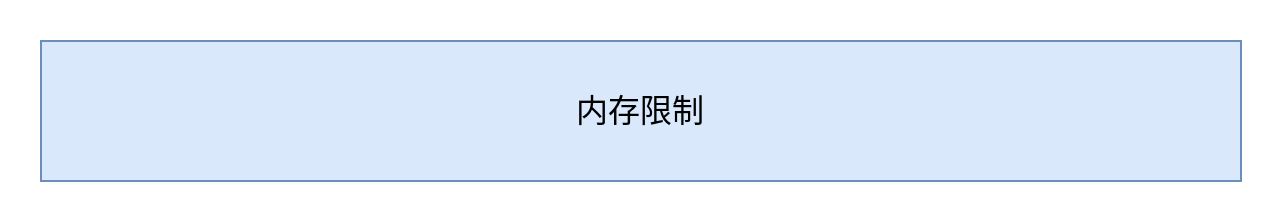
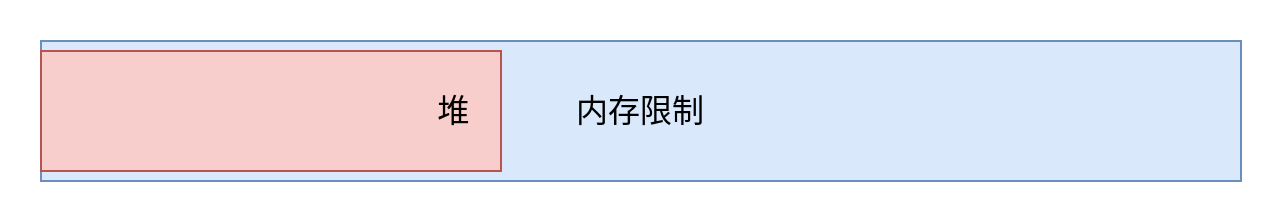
none -> (271, 111)
